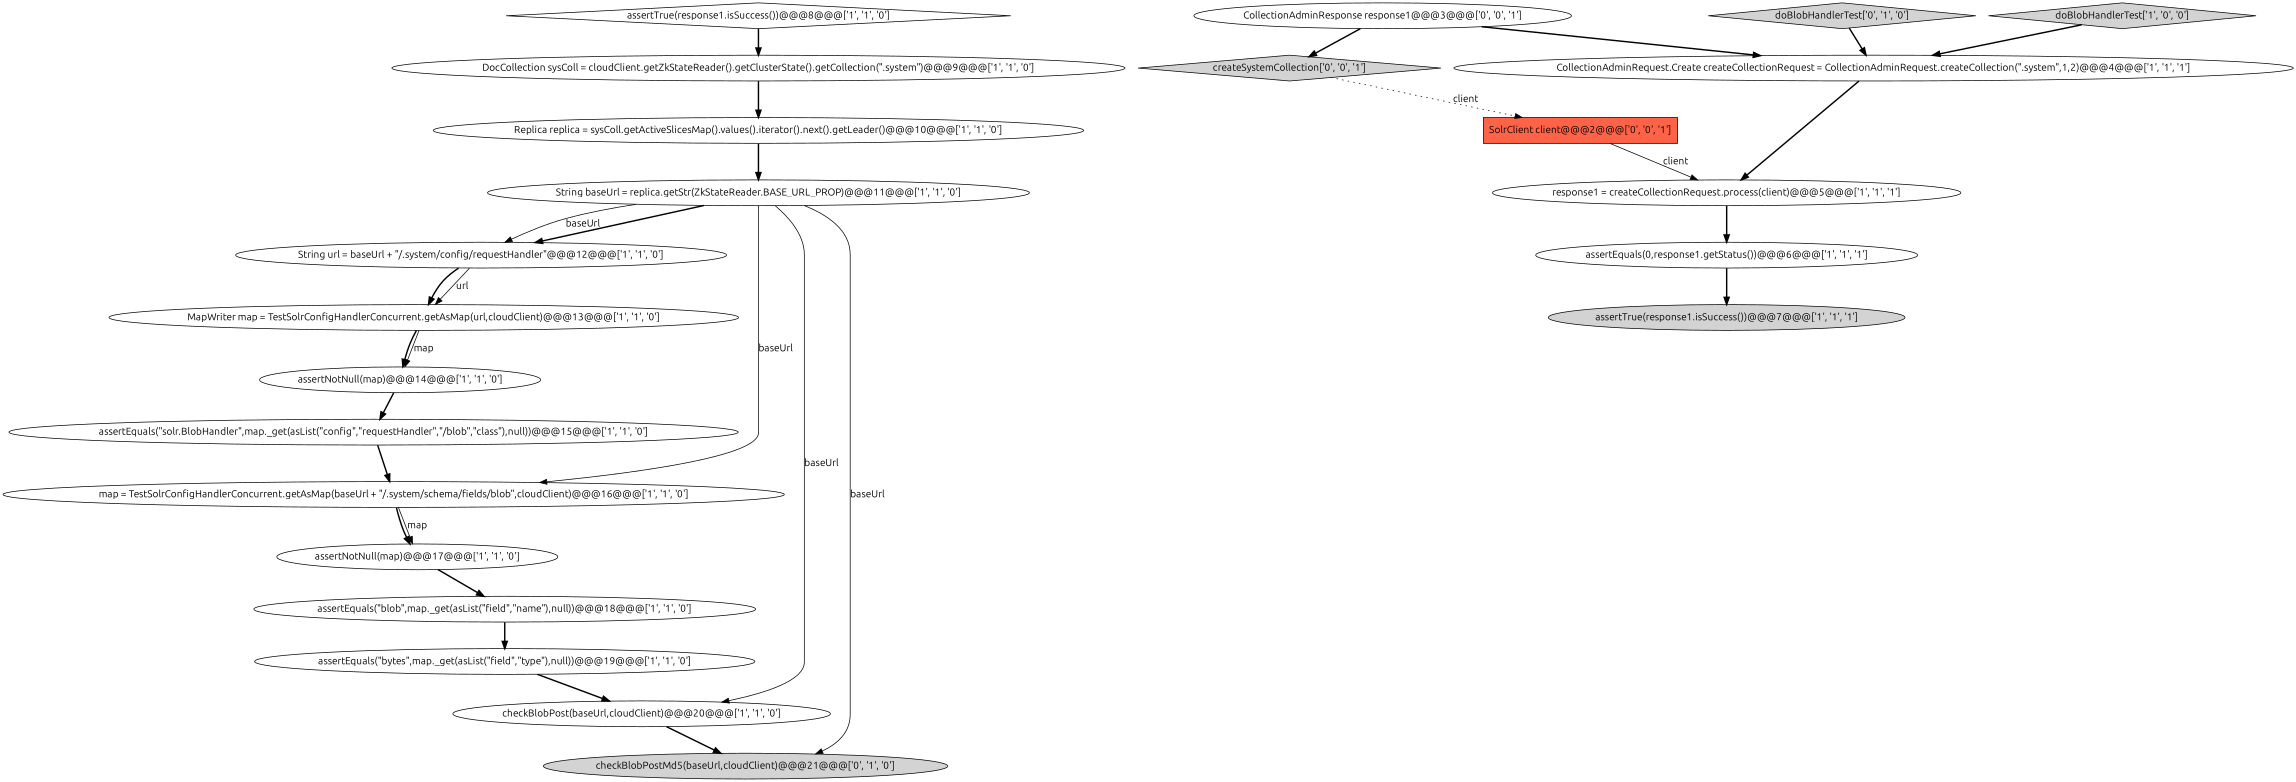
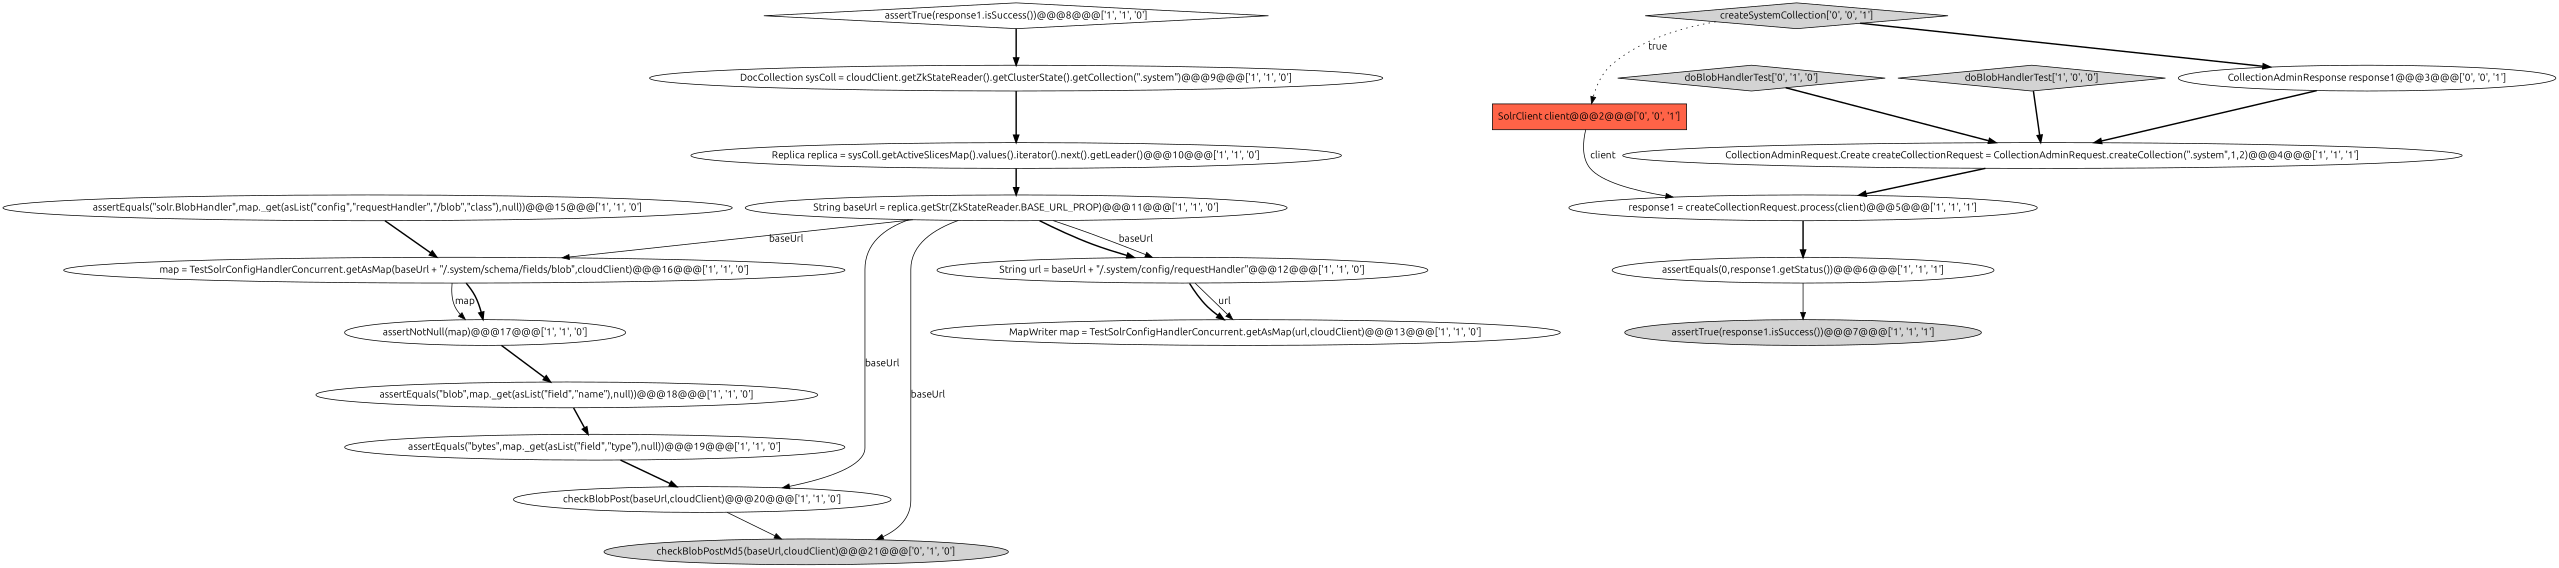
(1338, 41) -> (2061, 45)
(1466, 99) -> (1658, 47)
(1727, 283) -> (1803, 298)
(400, 380) -> none
(690, 738) -> (751, 524)
